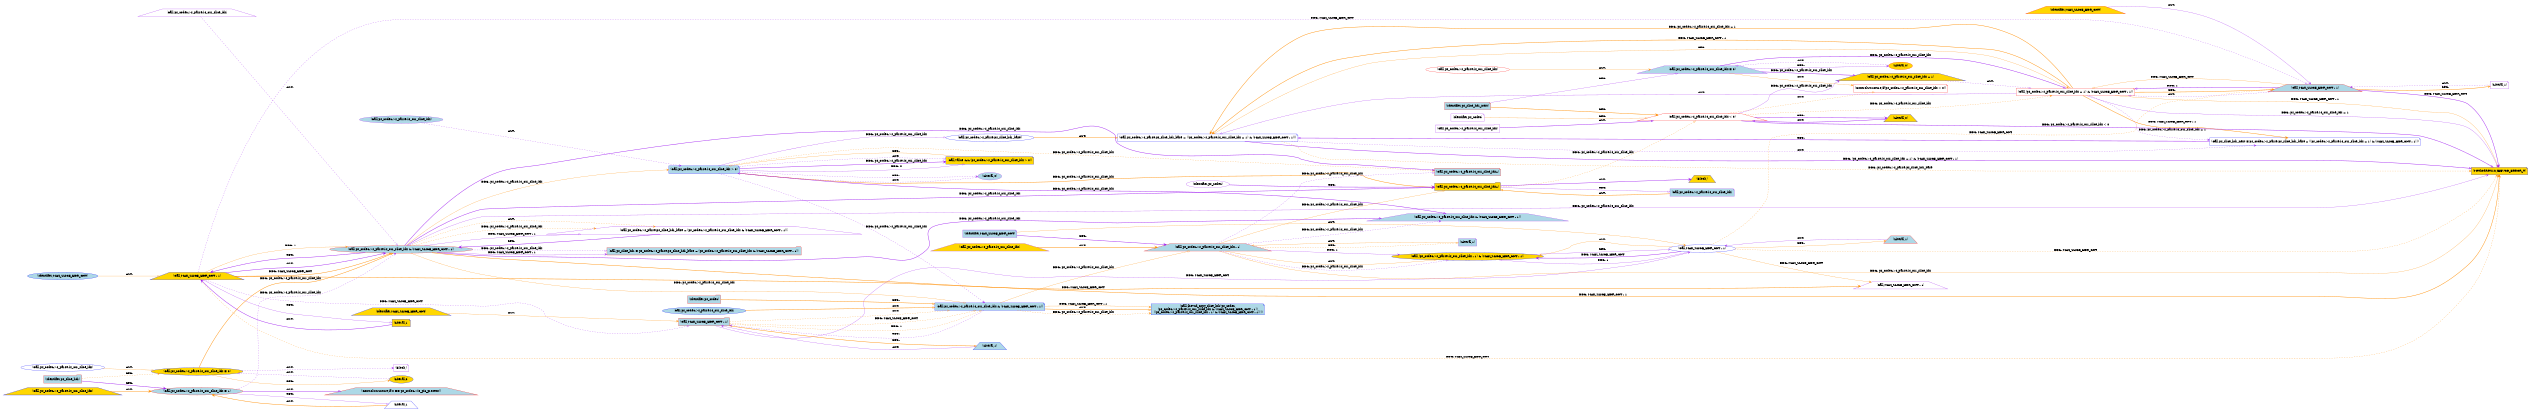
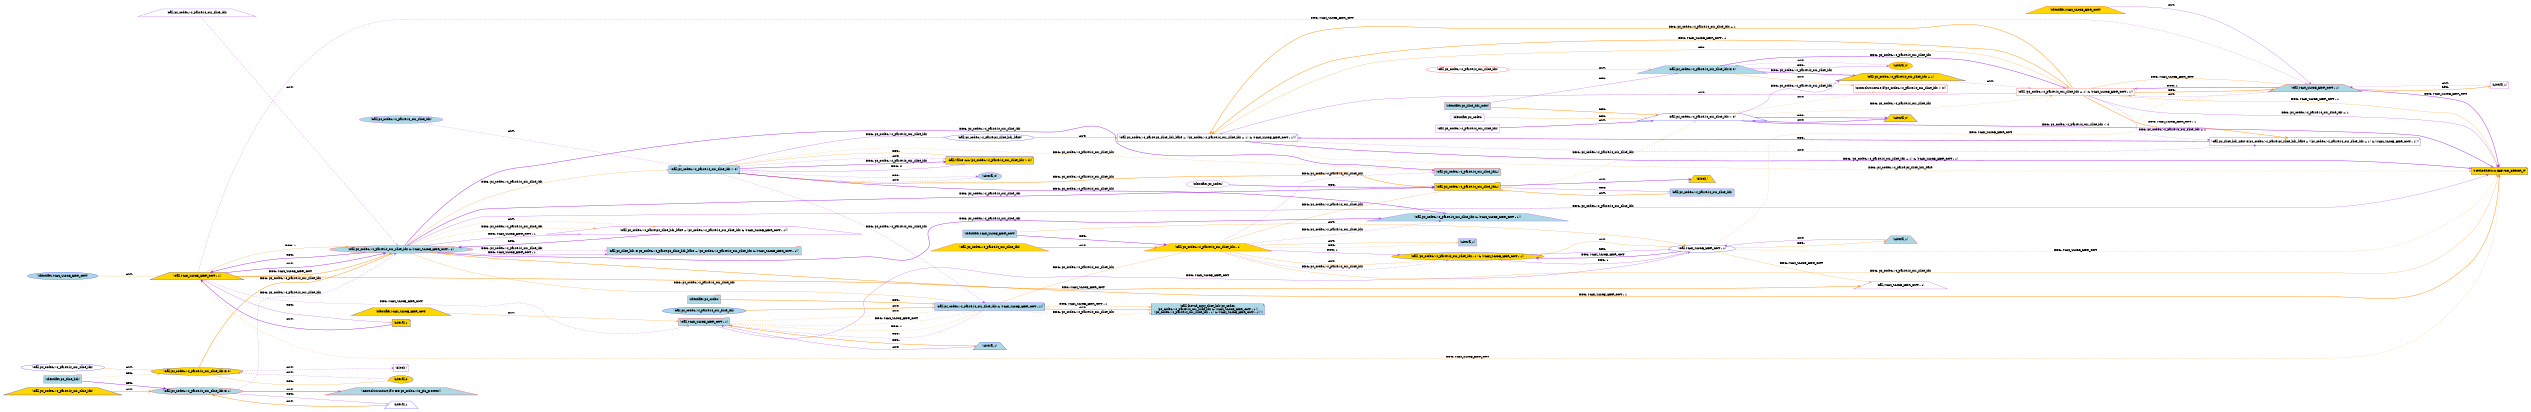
(1702, 117) -> (1702, 117)
(1208, 247) -> (1208, 247)
